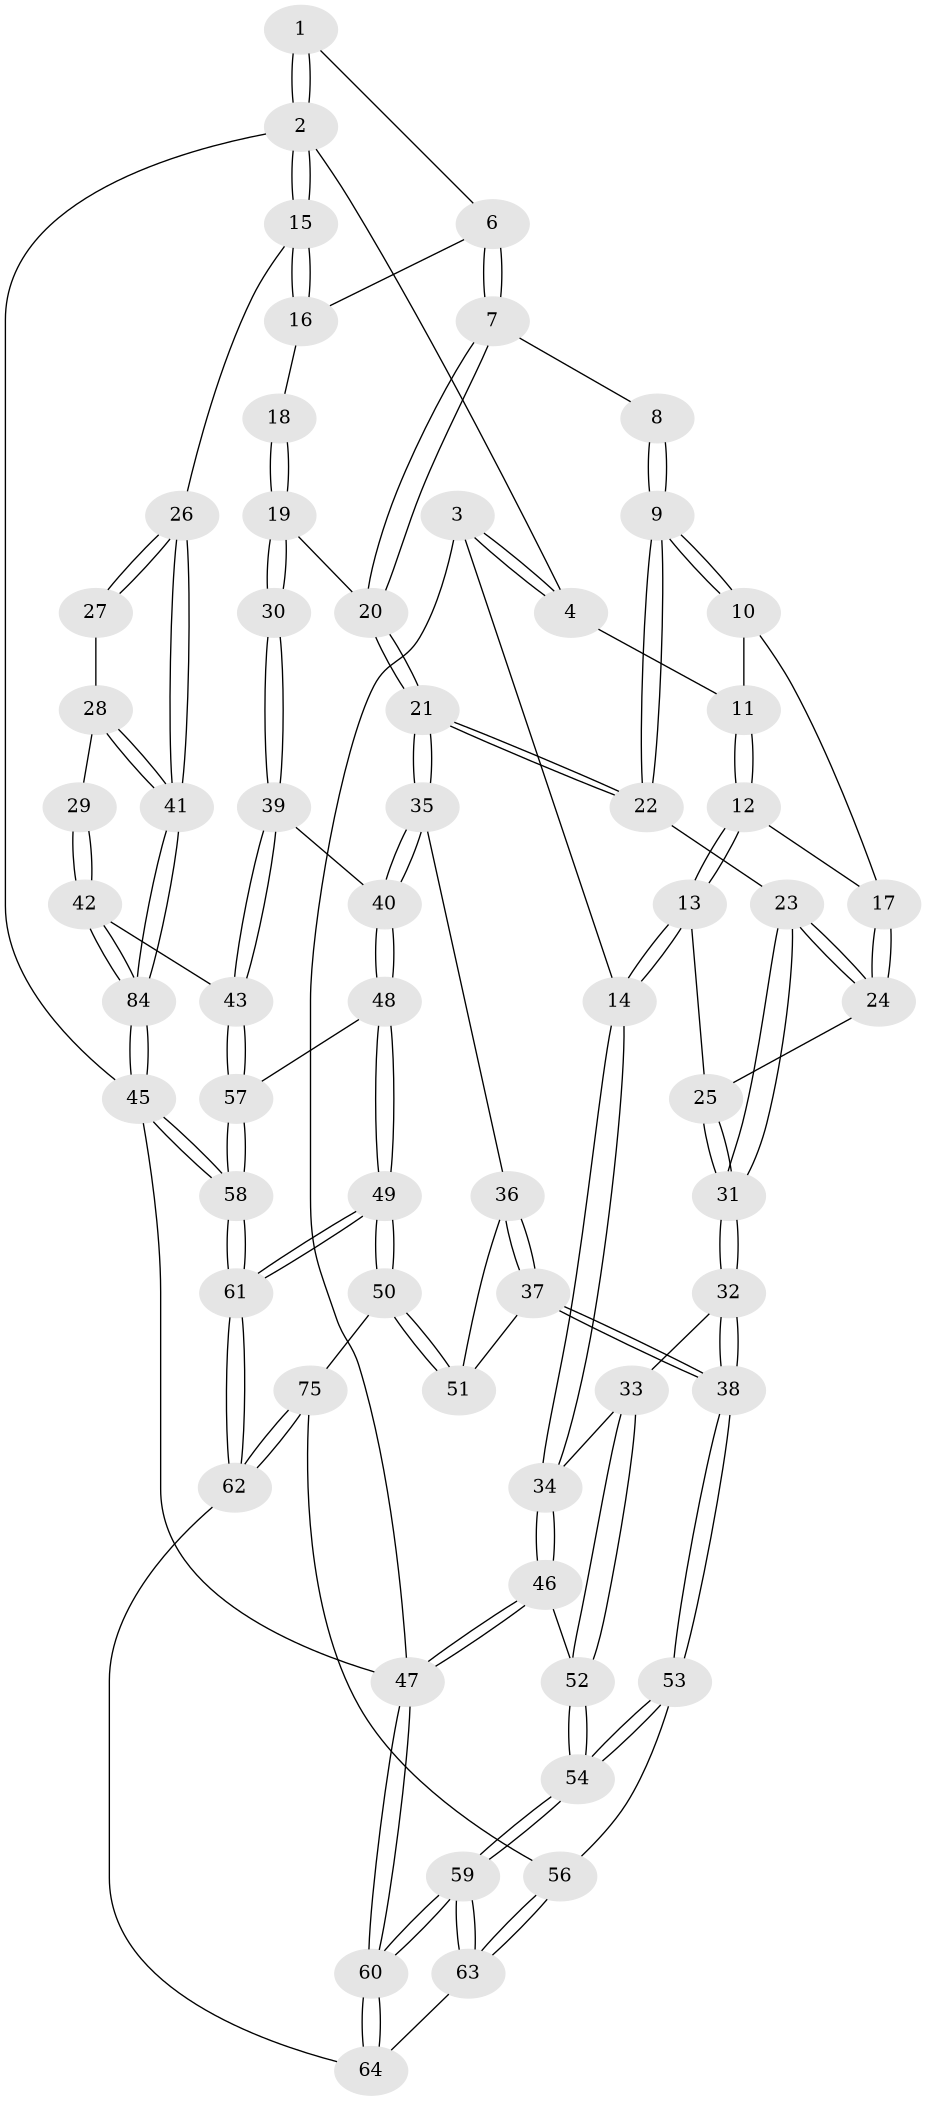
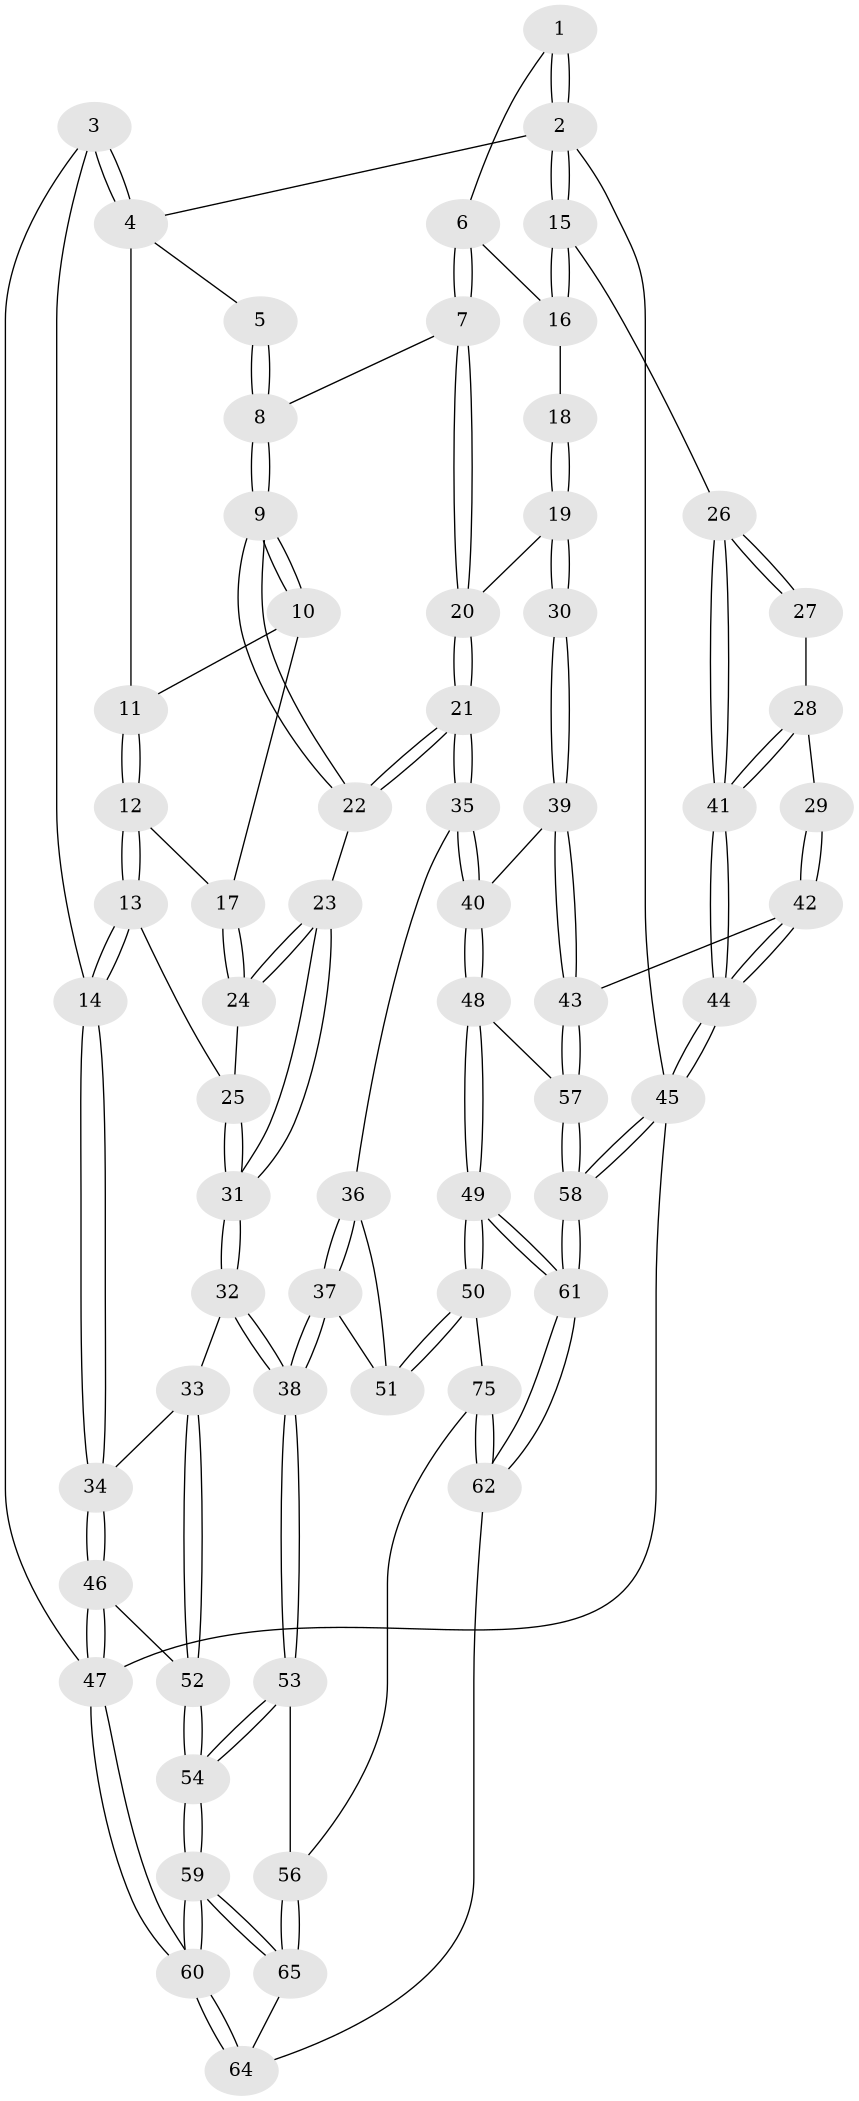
none -> (261, 321)
(139, 1002) -> (720, 1002)
(468, 1974) -> (290, 1974)
